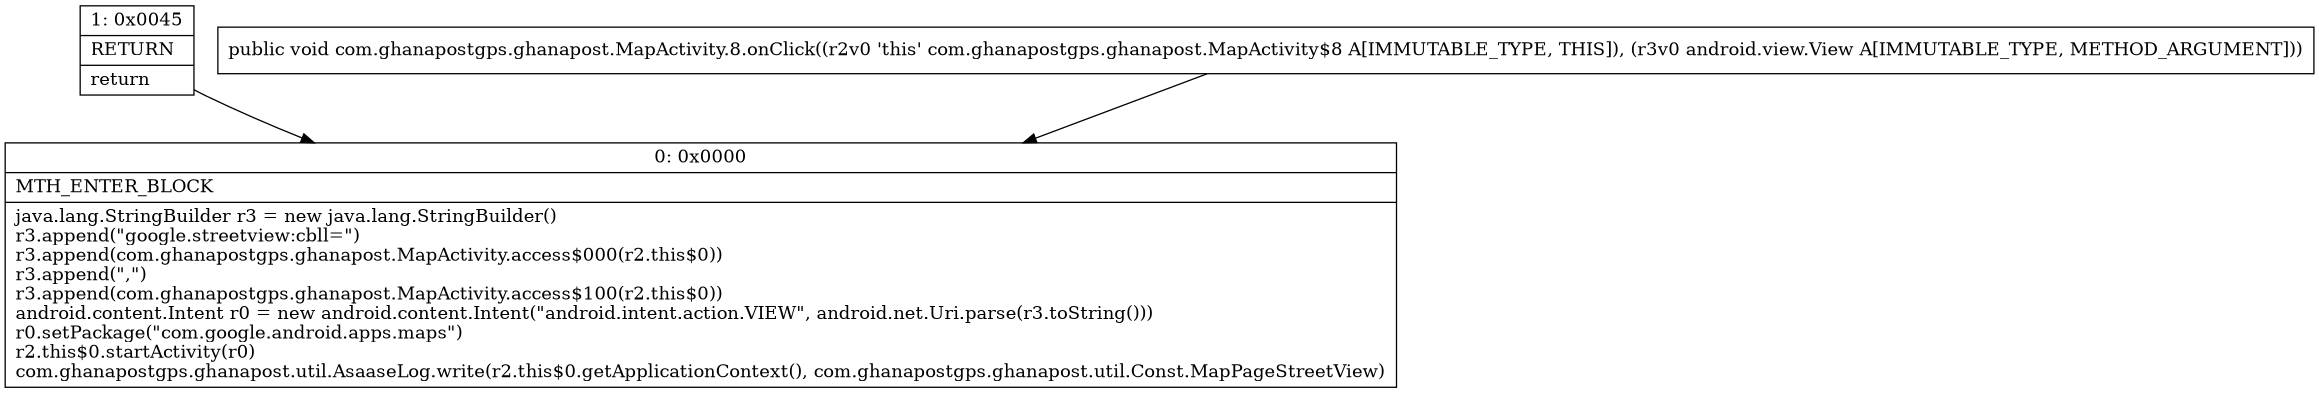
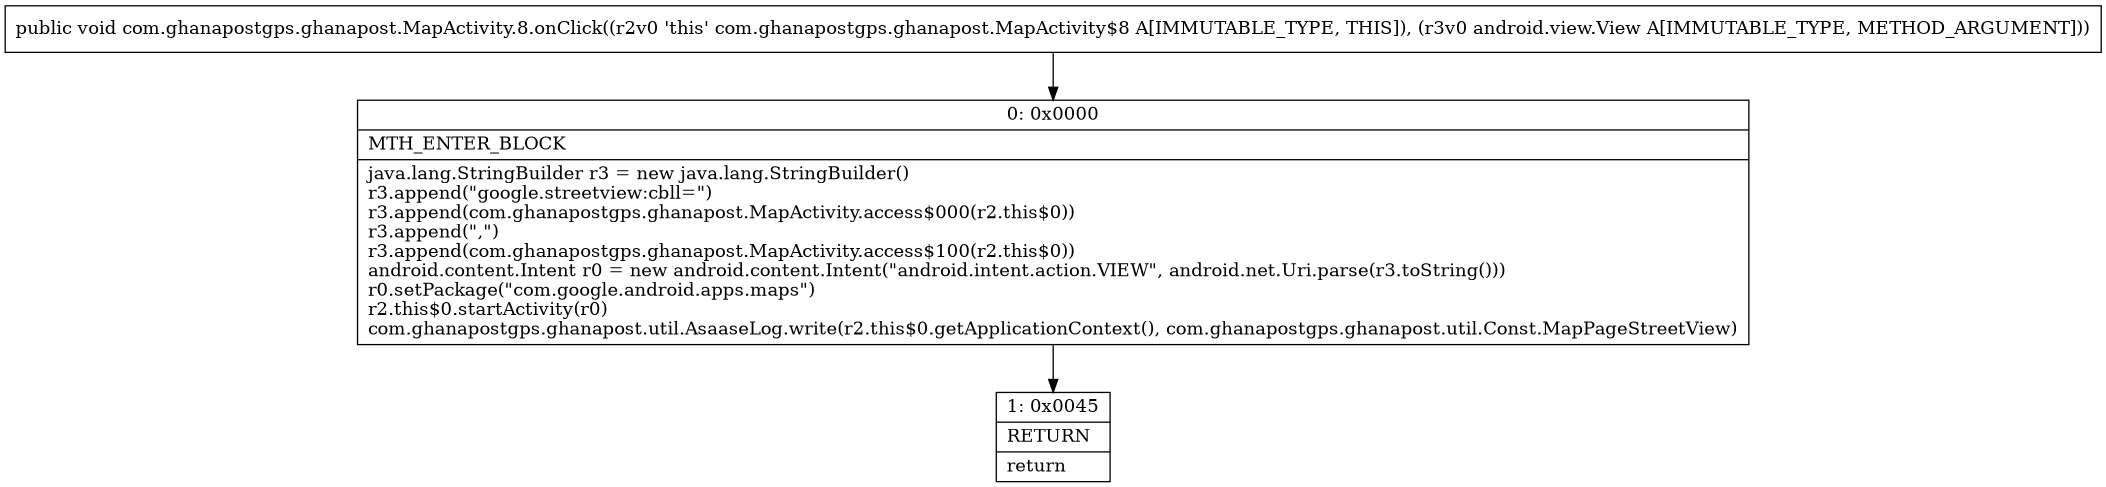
(248, 115) -> (1053, 362)
